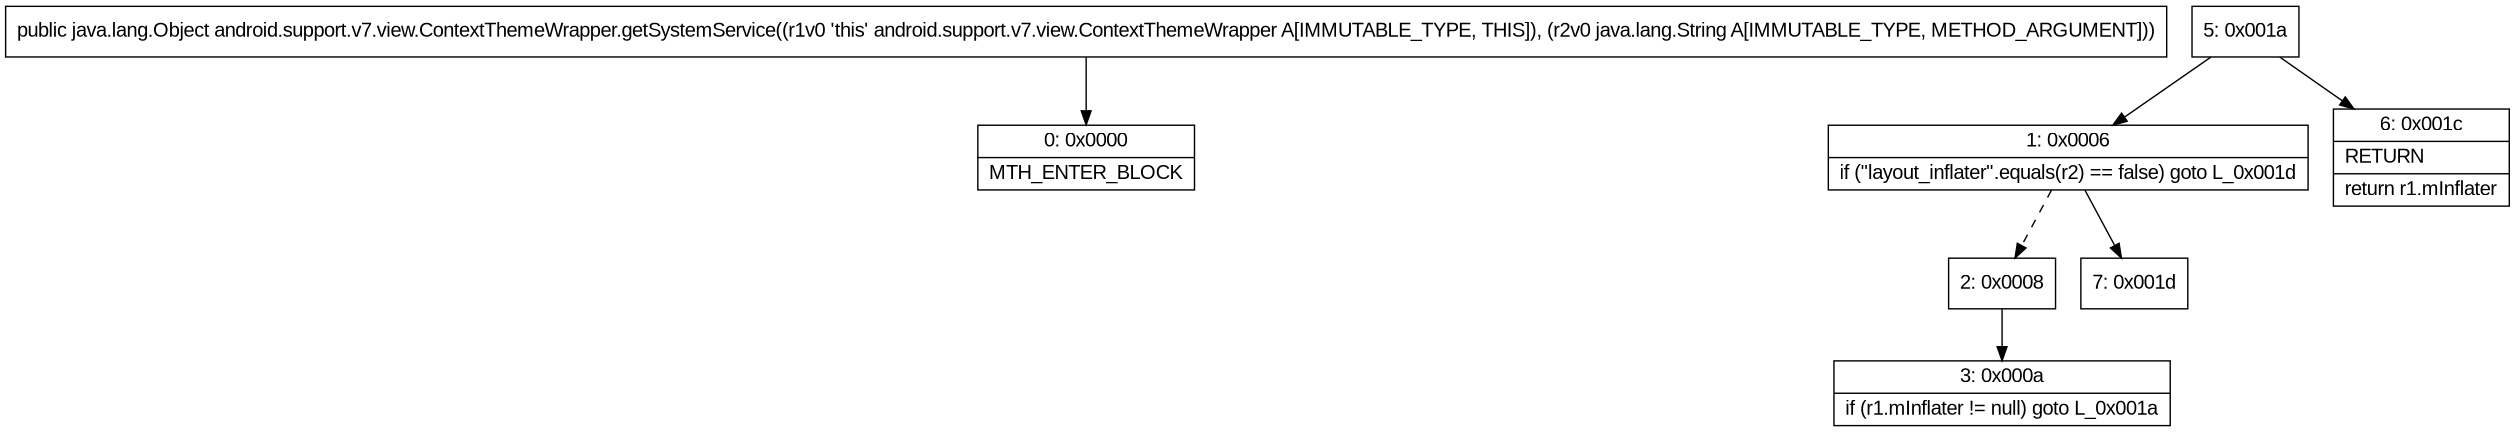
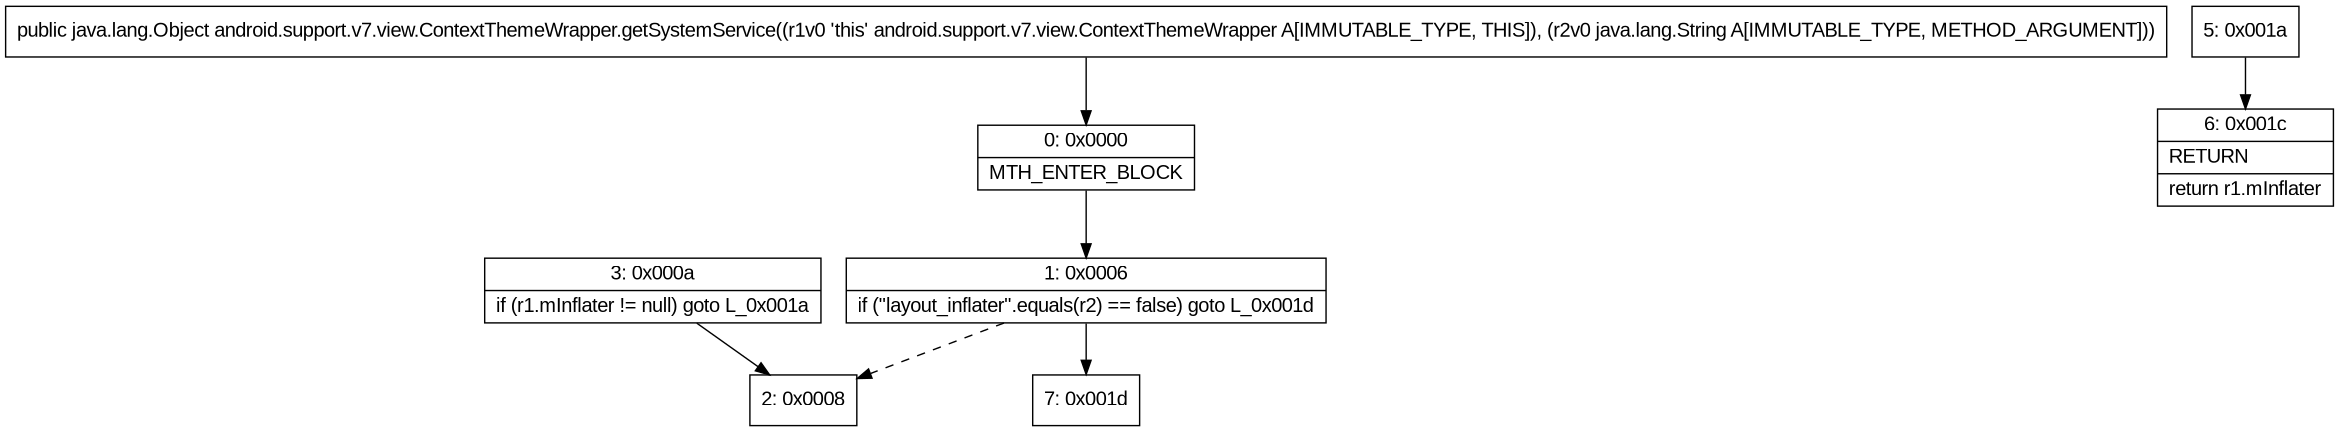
(2168, 87) -> (1086, 217)
(2002, 328) -> (727, 345)
